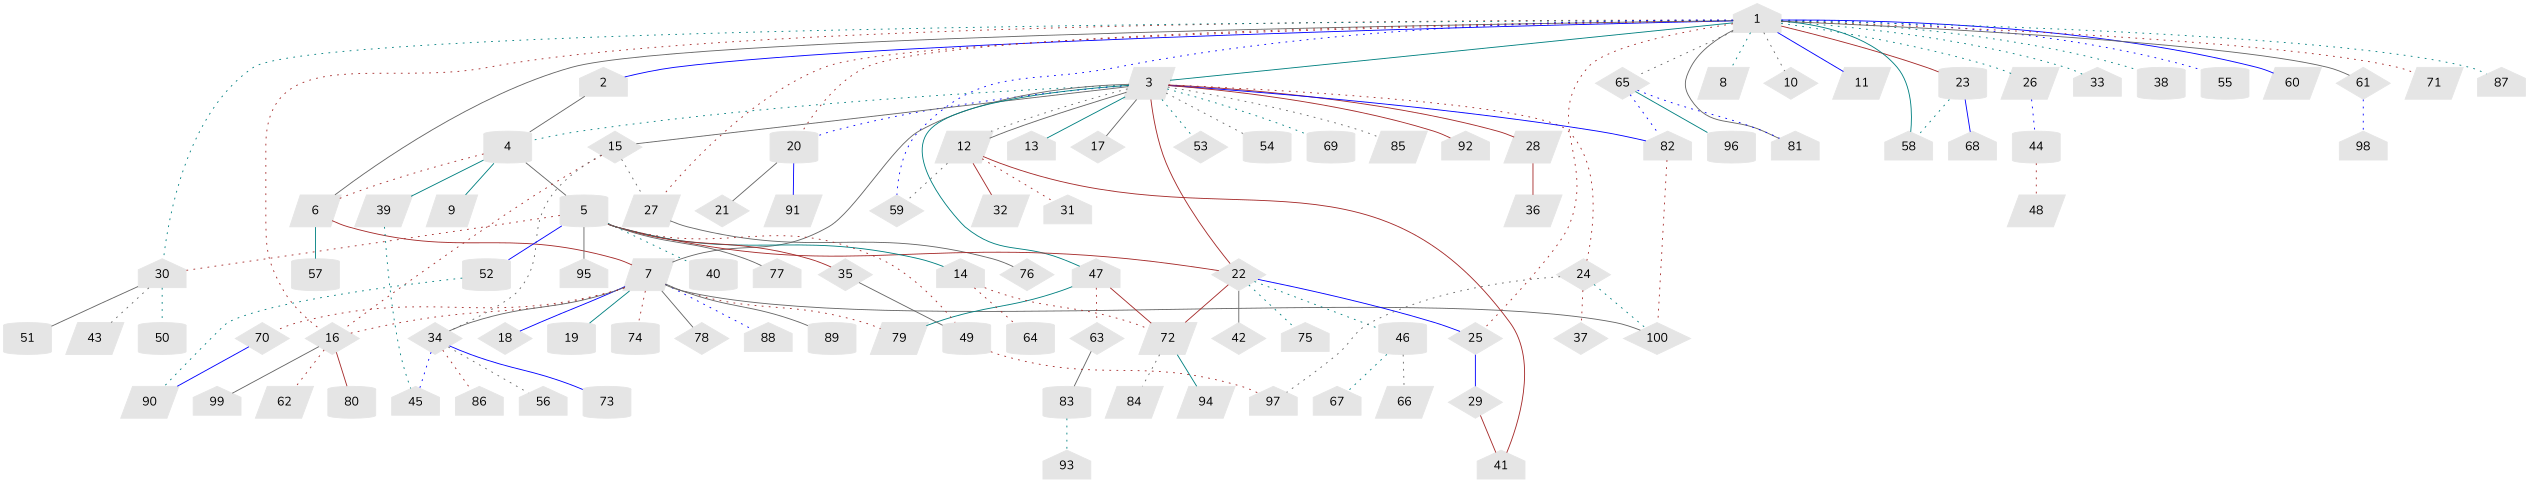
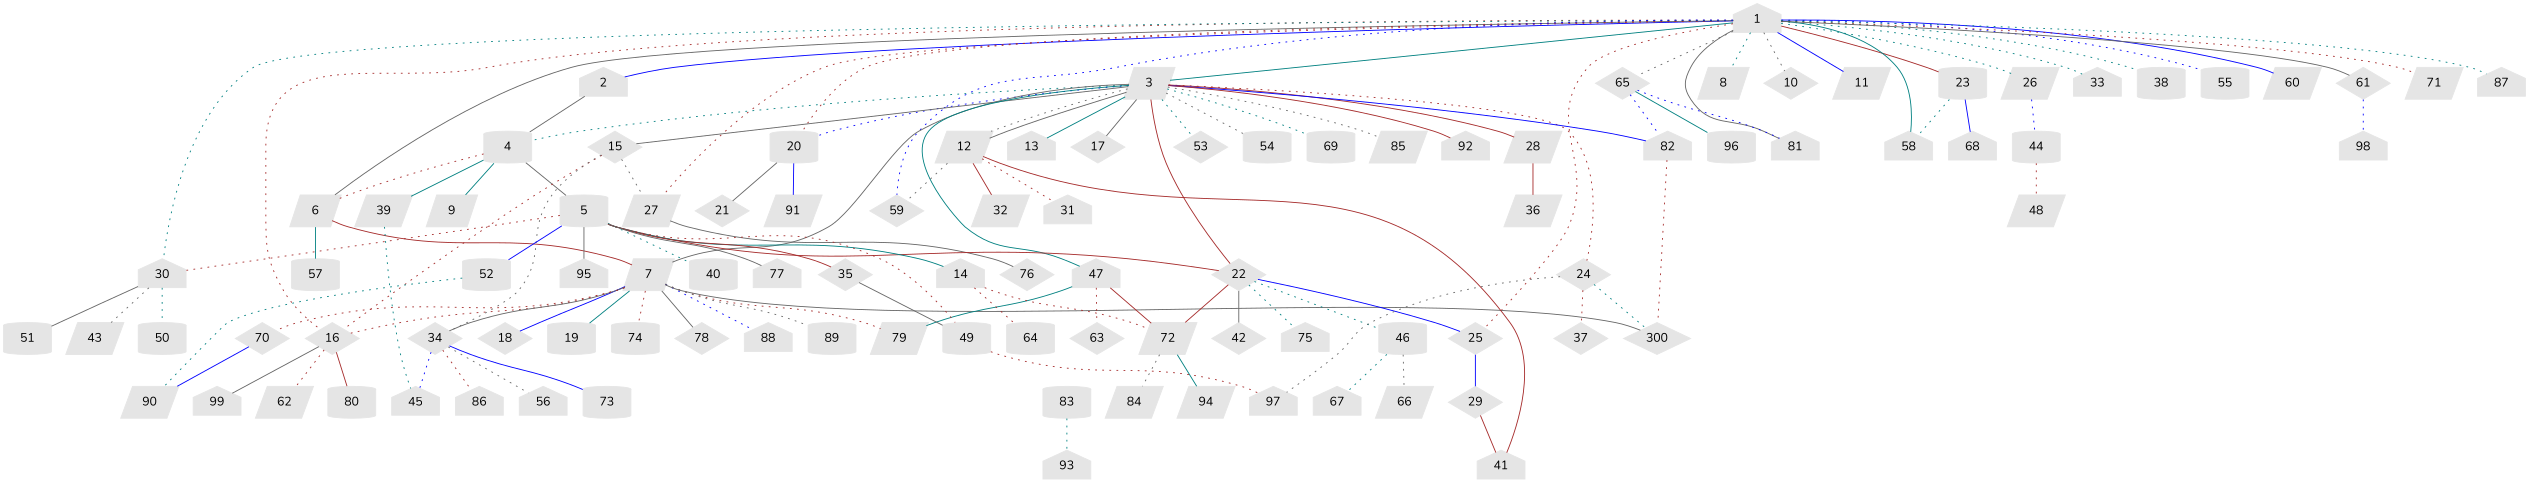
(765, 312) -> (765, 312)
(1657, 338) -> (1657, 338)
(1085, 364) -> none
